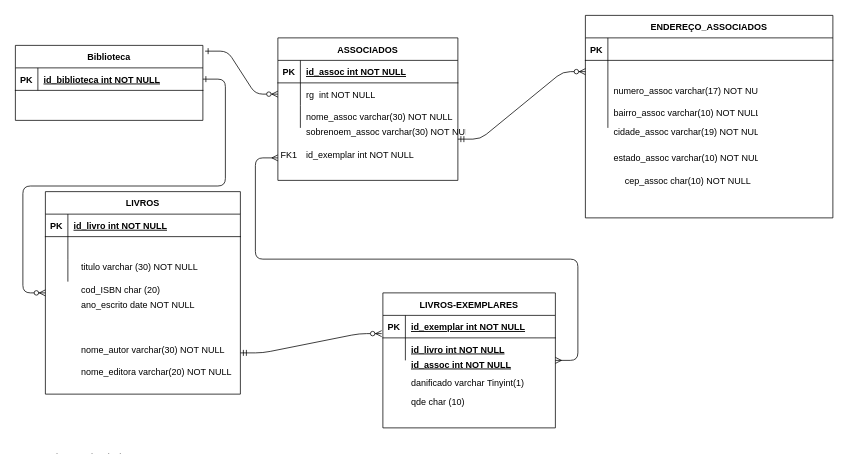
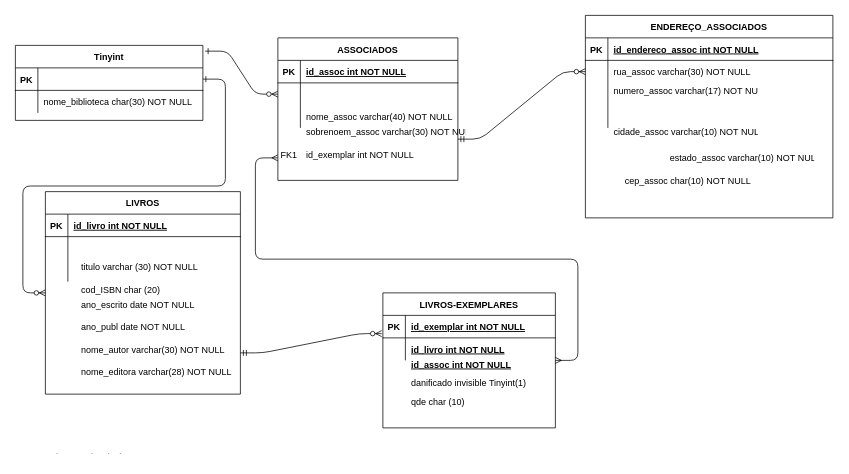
none -> (720, 49)
(109, 57) -> (109, 57)
none -> (720, 72)
(120, 79) -> none
(379, 94) -> none
none -> (120, 102)
(683, 113) -> none
(381, 117) -> (381, 117)
(692, 132) -> (692, 132)
(683, 158) -> (739, 158)
none -> (158, 327)
(159, 372) -> (159, 372)
(477, 383) -> (477, 383)
